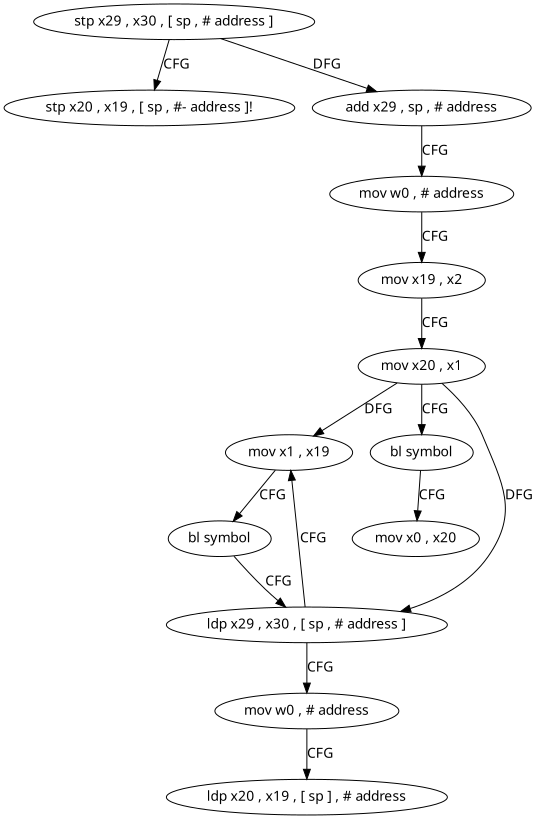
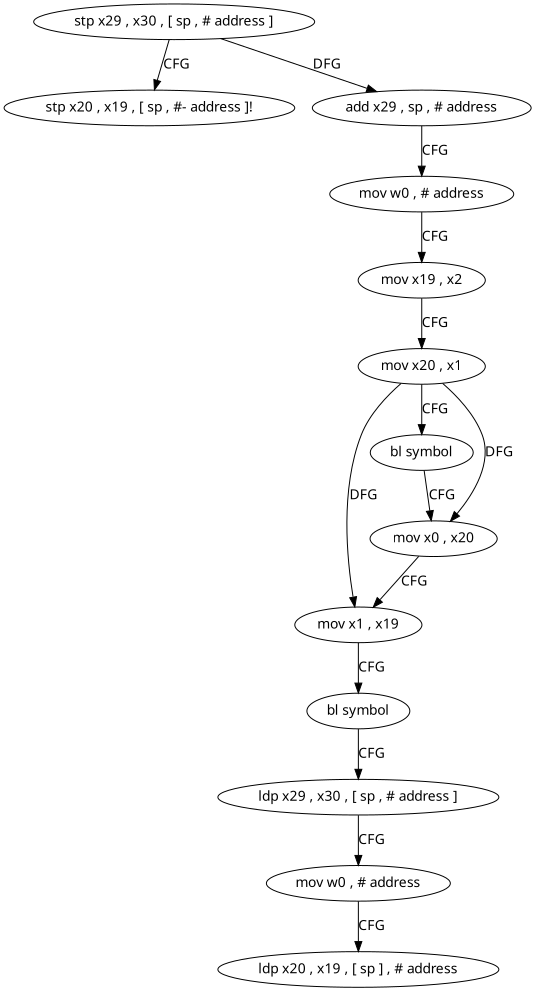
(505, 510) -> (485, 445)
(298, 544) -> (399, 578)
